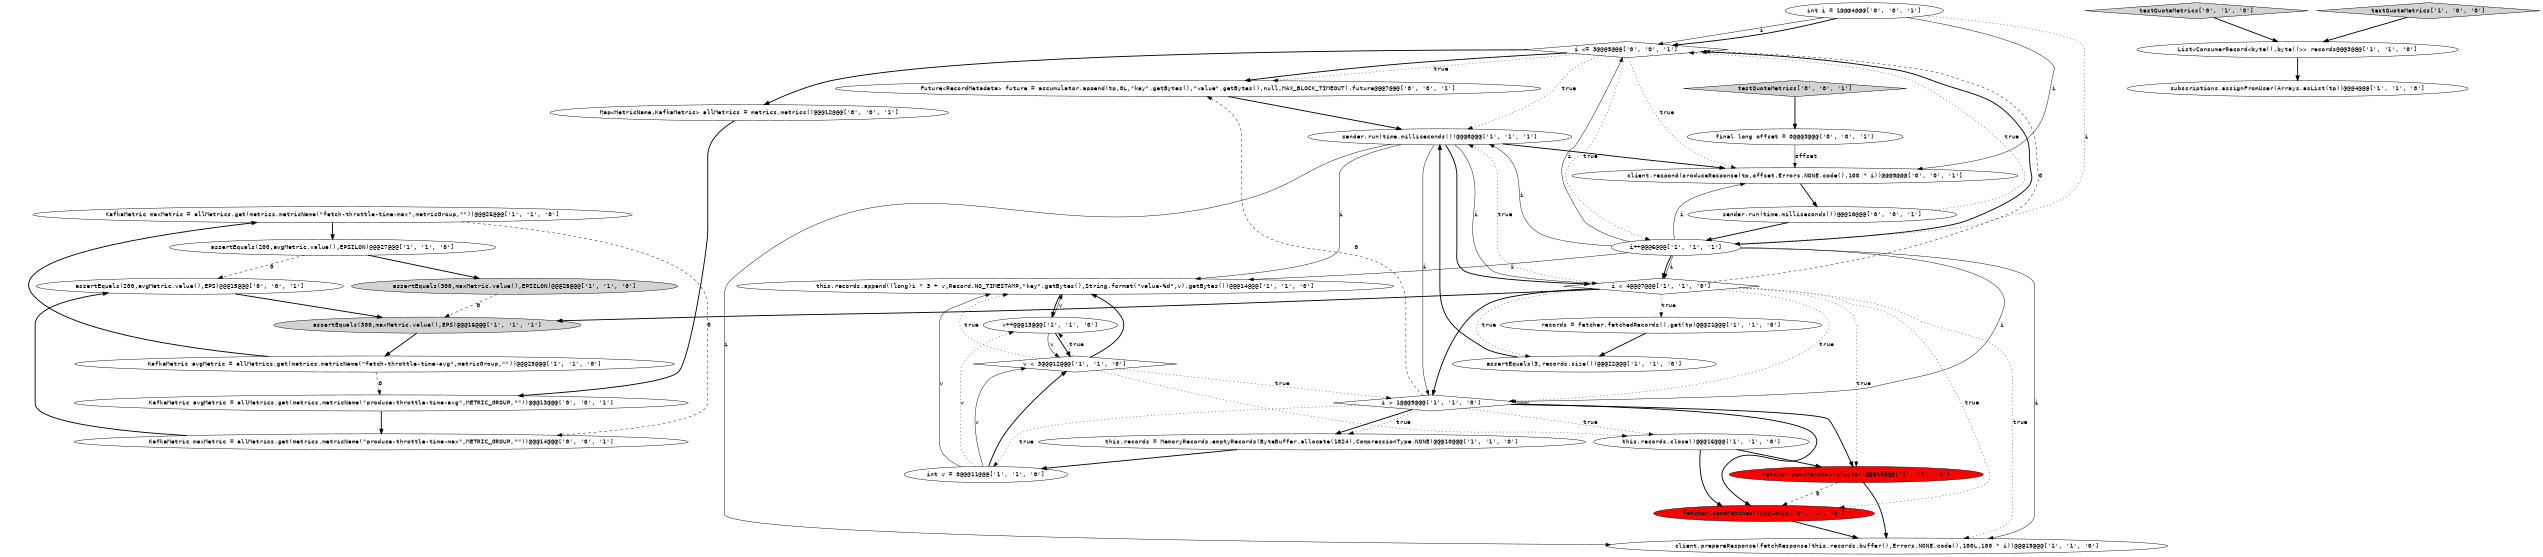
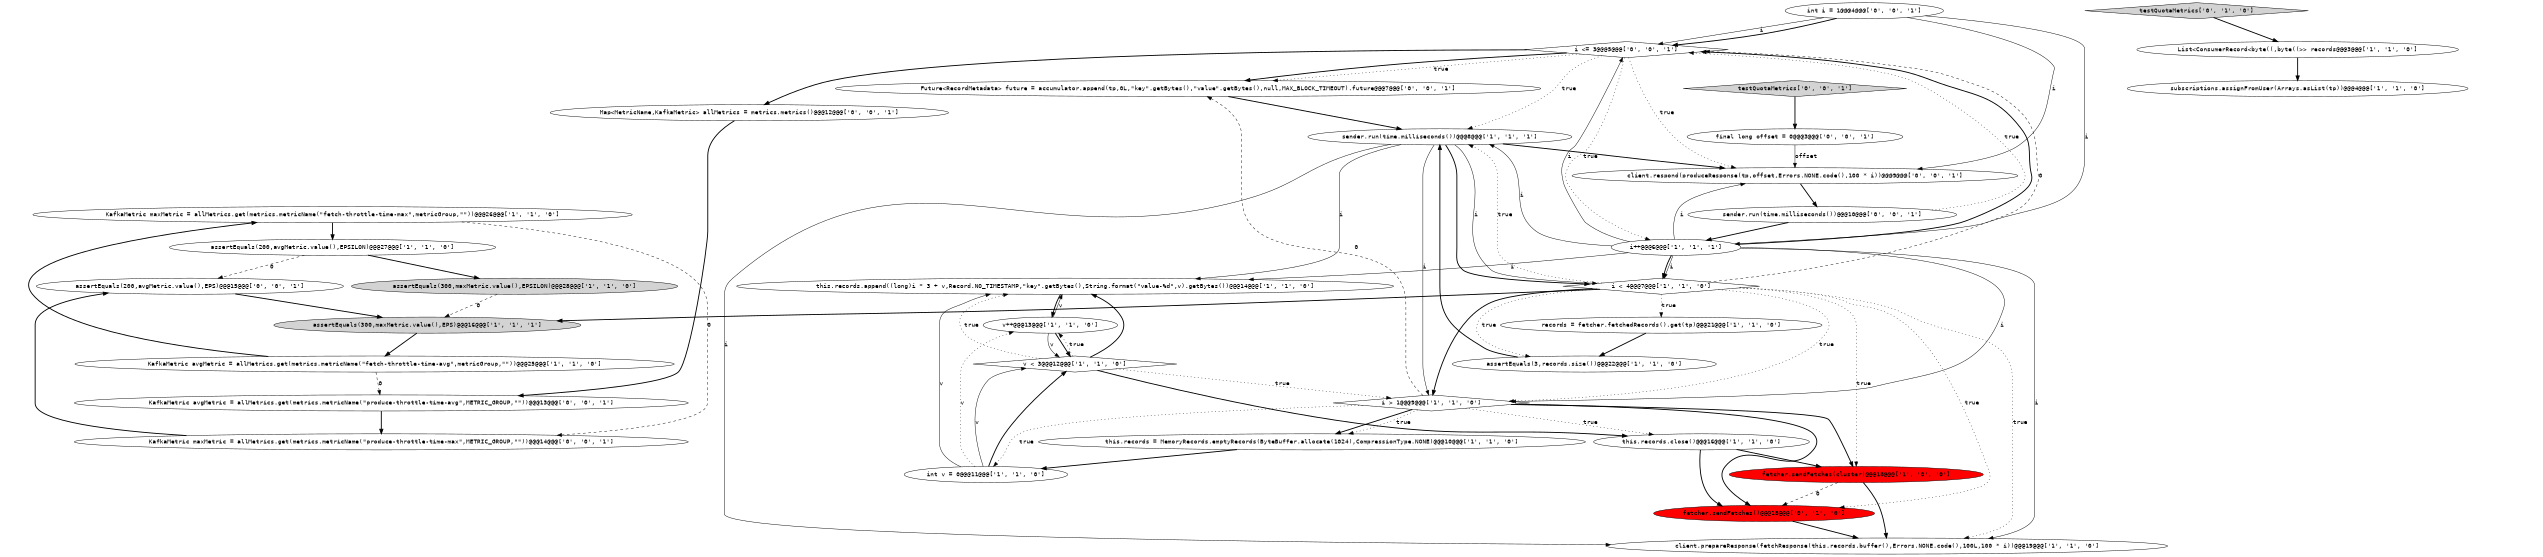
(2428, 11) -> none
(2060, 200) -> (2060, 200)
(1357, 423) -> (1357, 423)
